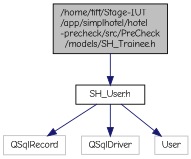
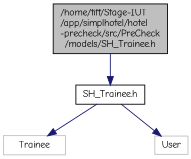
(110, 95) -> (110, 95)
(34, 145) -> (34, 145)
(110, 145) -> none
